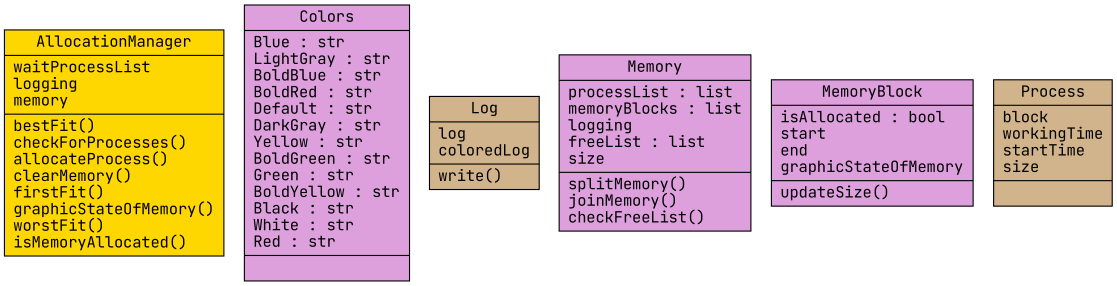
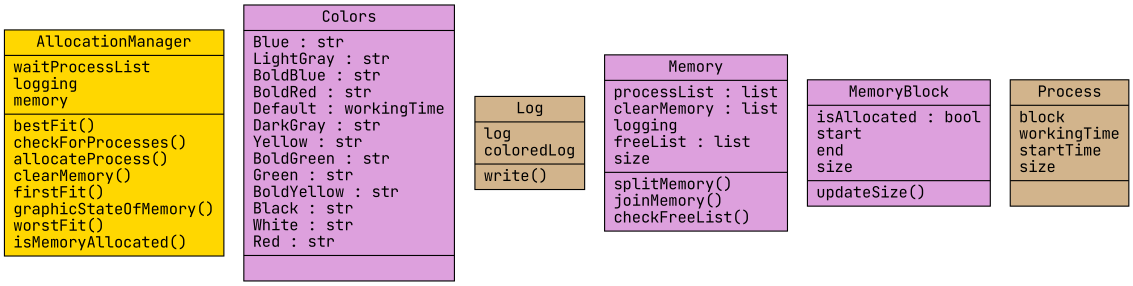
(313, 109) -> (349, 109)
(655, 109) -> (696, 109)
(872, 167) -> (835, 167)
